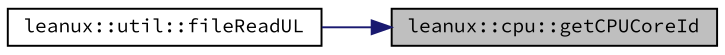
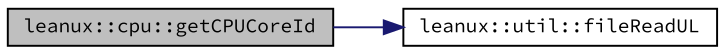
(347, 27) -> (358, 27)
